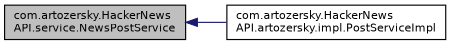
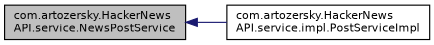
(336, 22) -> (328, 22)
